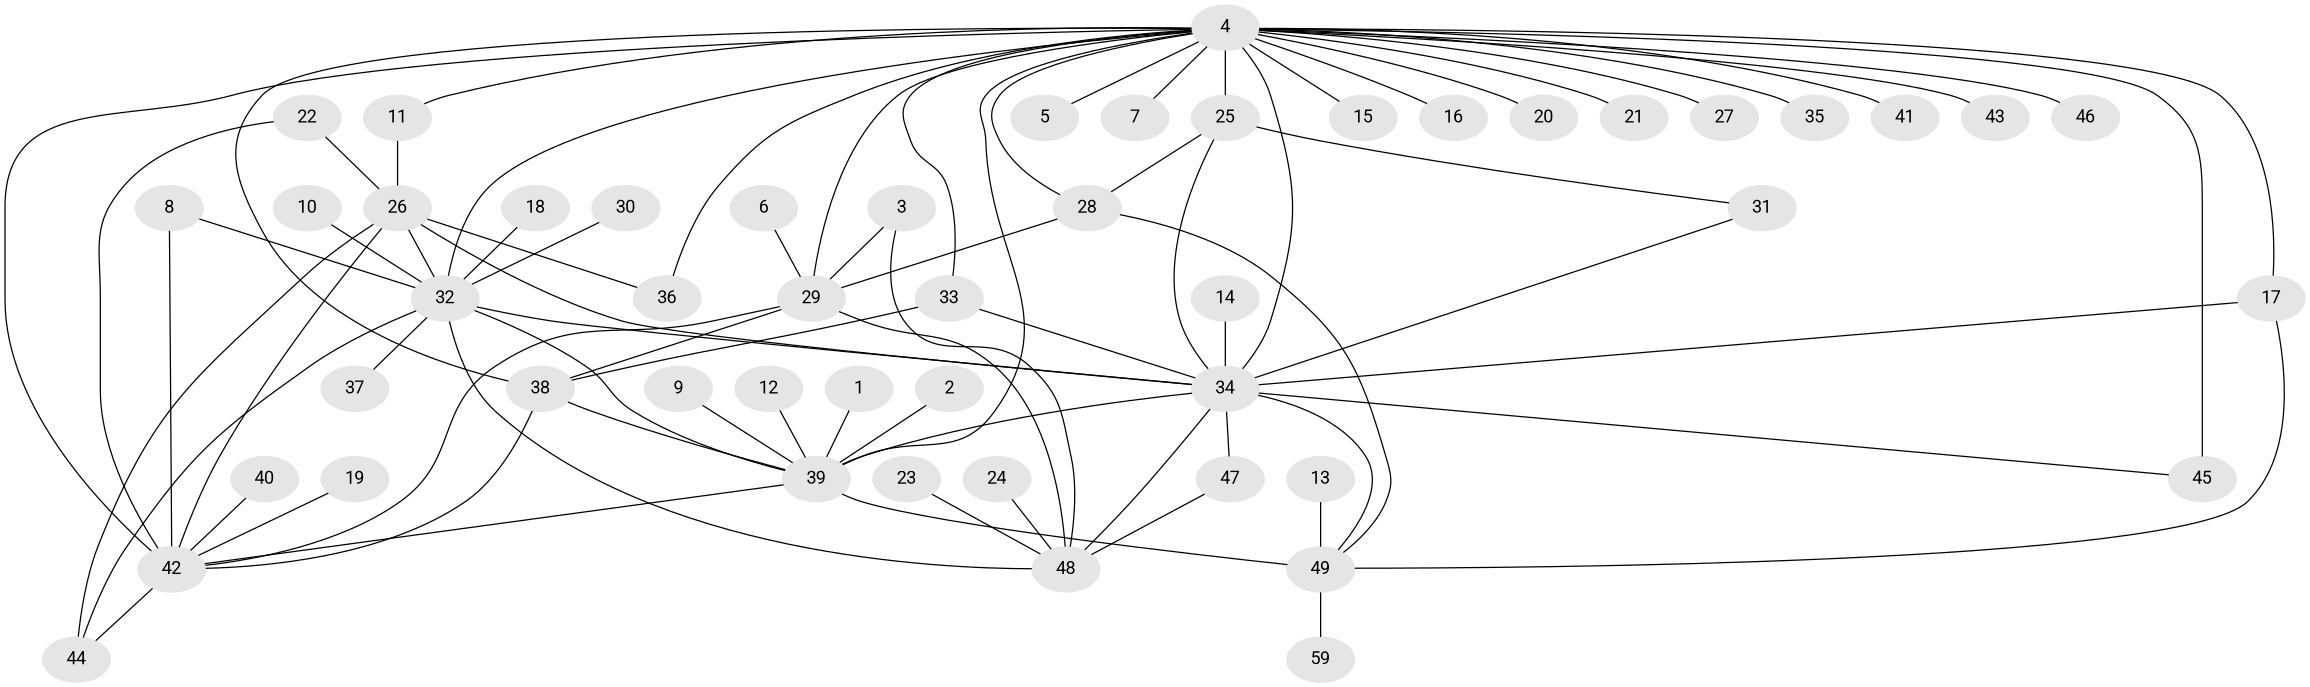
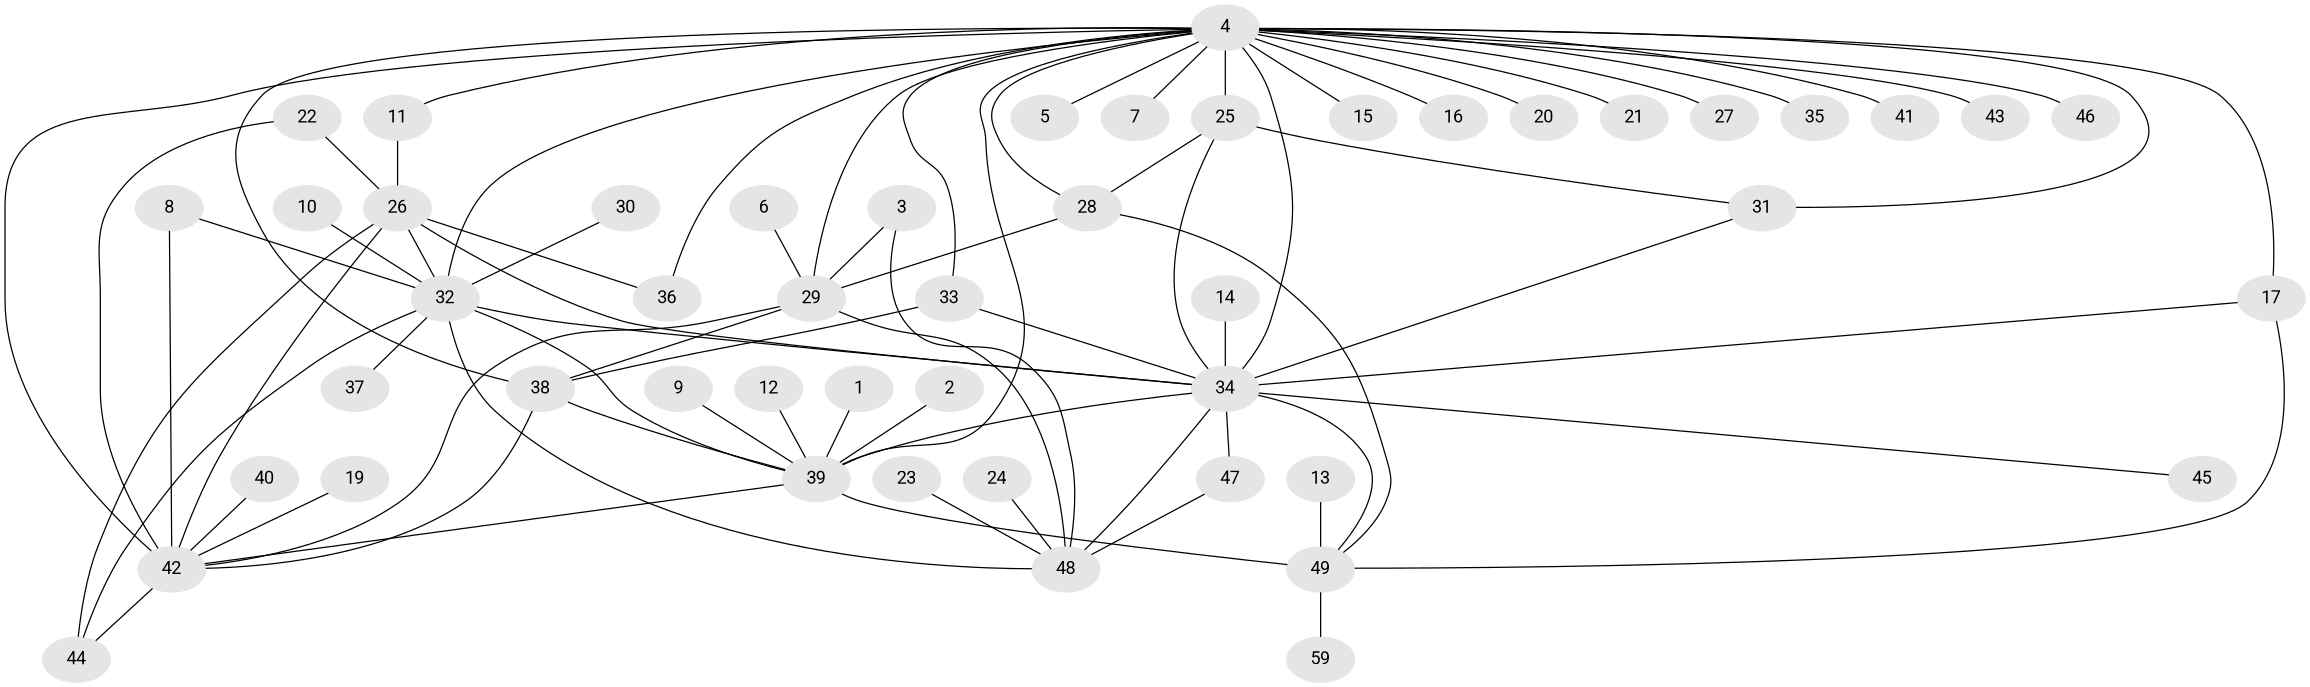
(1930, 56) -> (2034, 65)
(536, 208) -> none
